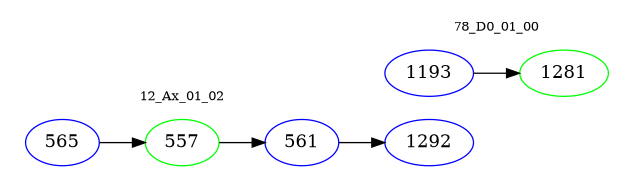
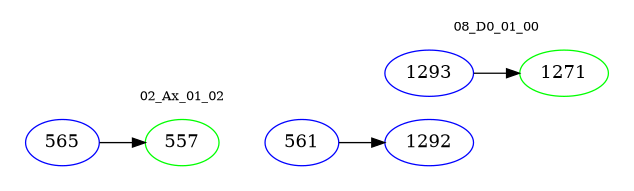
(497, 28) -> (497, 28)
(429, 73) -> (429, 73)
(564, 73) -> (564, 73)
(182, 97) -> (182, 97)
(236, 143) -> none
